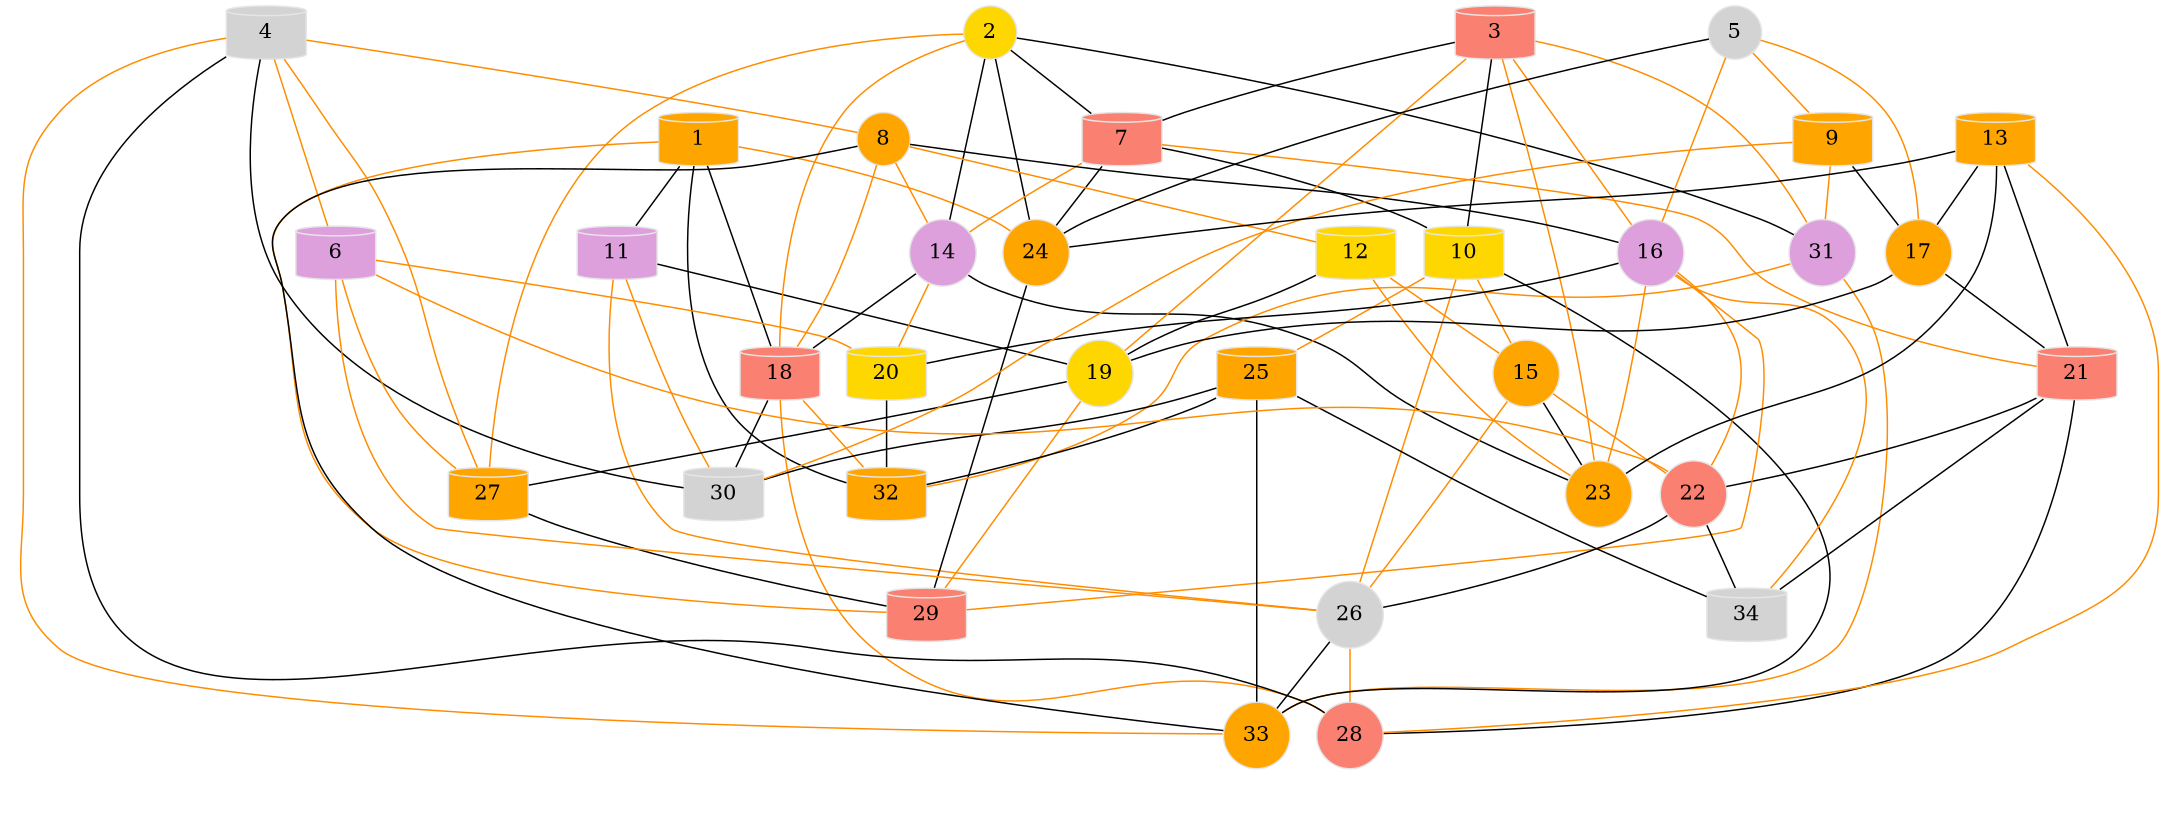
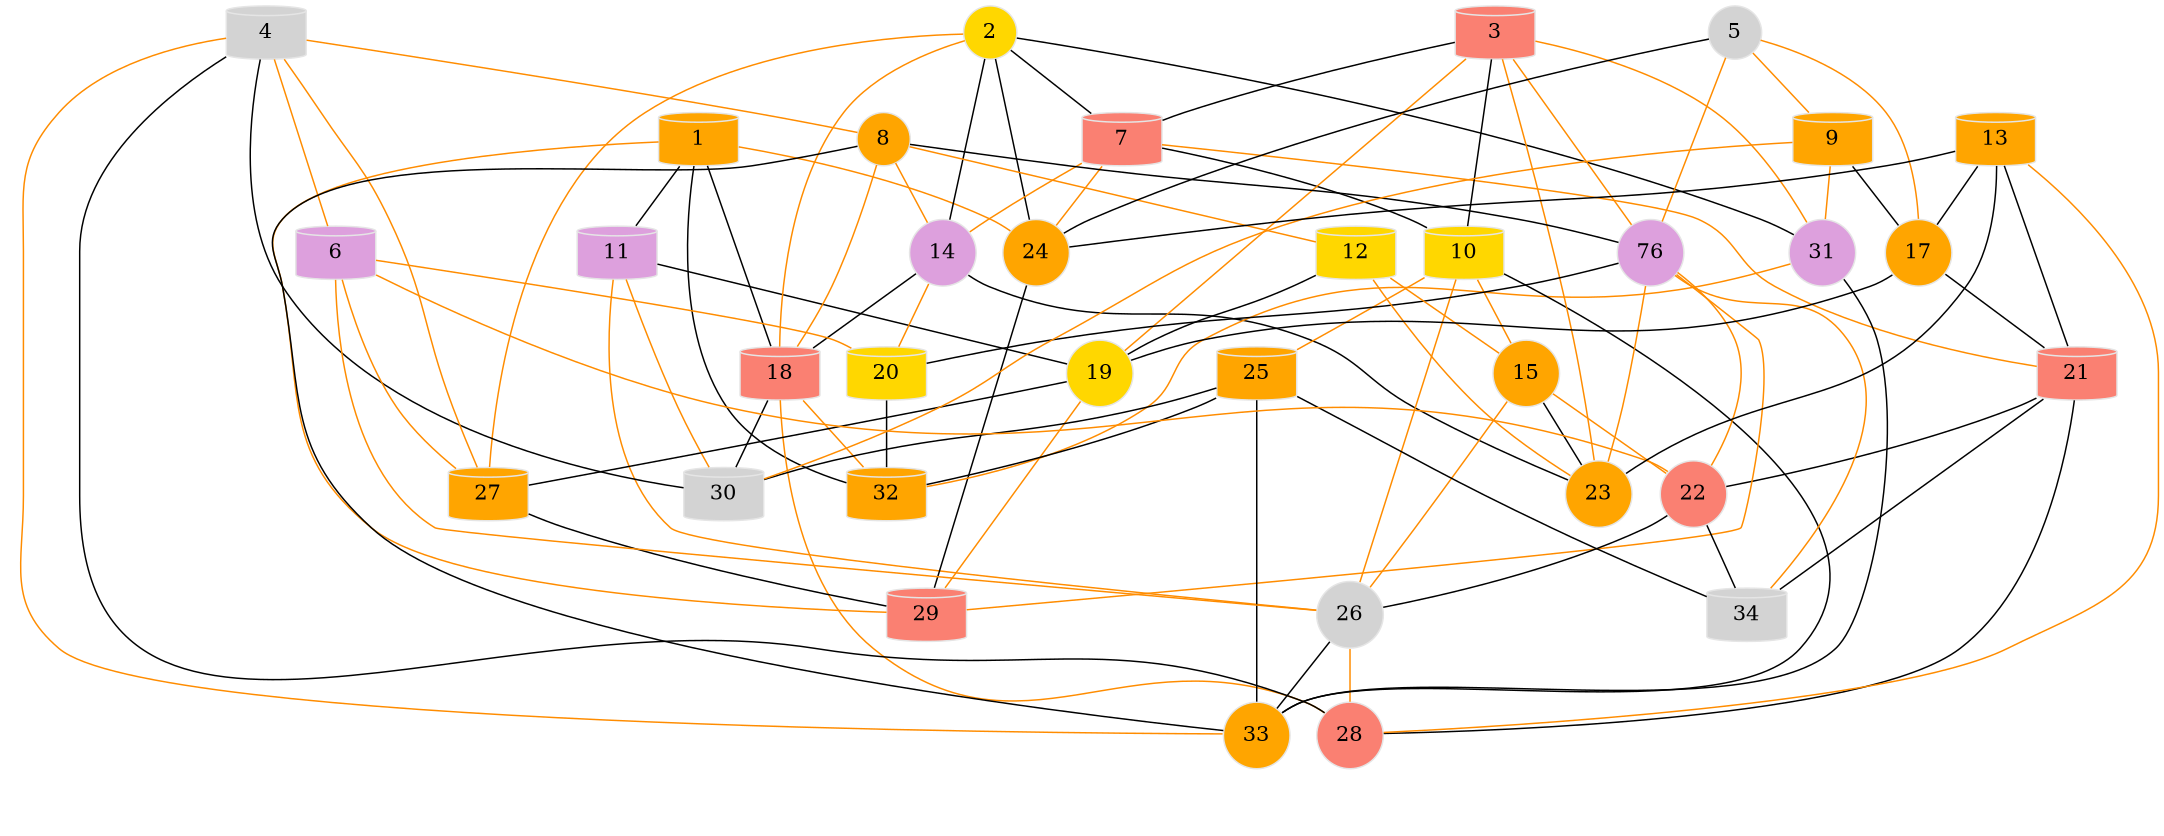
(1079, 196) -> (1079, 196)
(1651, 253) -> (1651, 253)
(1777, 675) -> (1777, 675)
